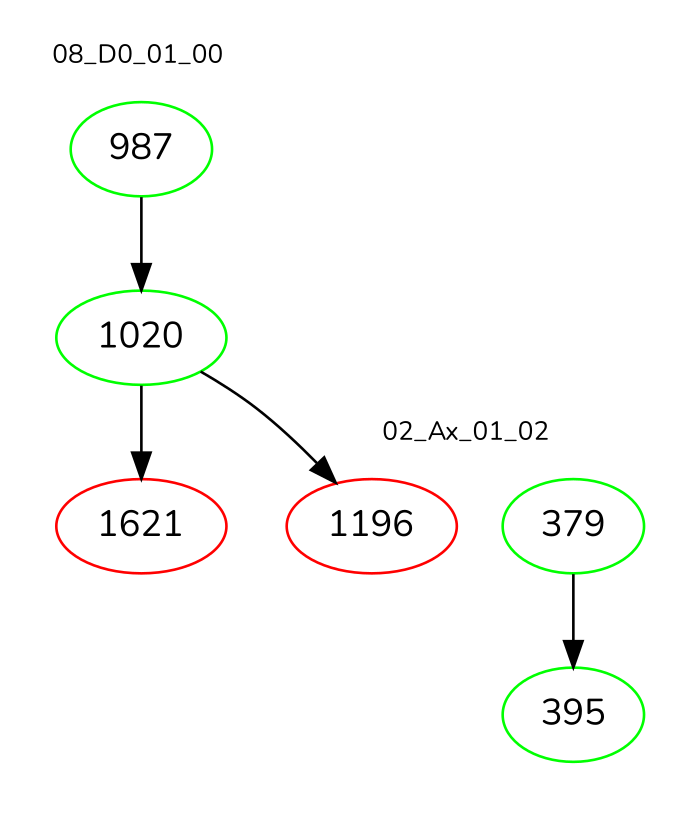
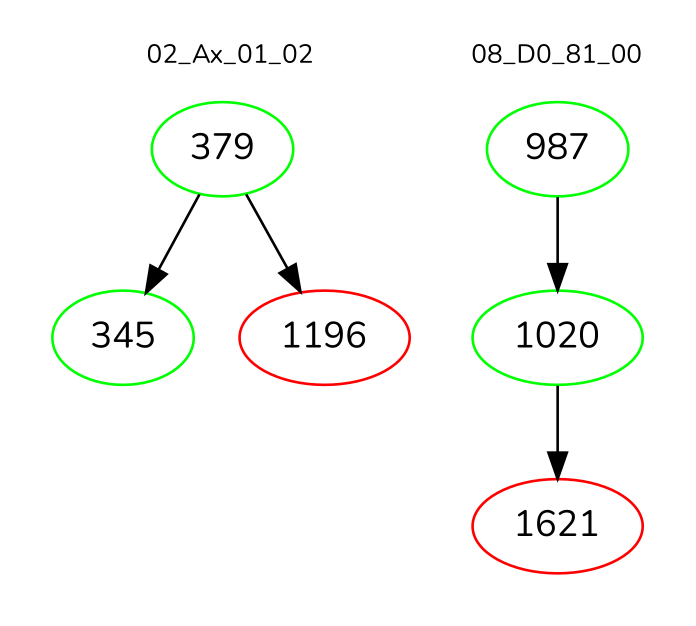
(139, 56) -> (558, 56)
(285, 432) -> (267, 231)
(573, 715) -> (123, 338)
